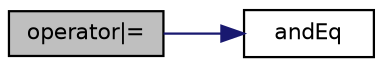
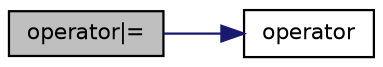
(309, 34) -> (309, 34)
